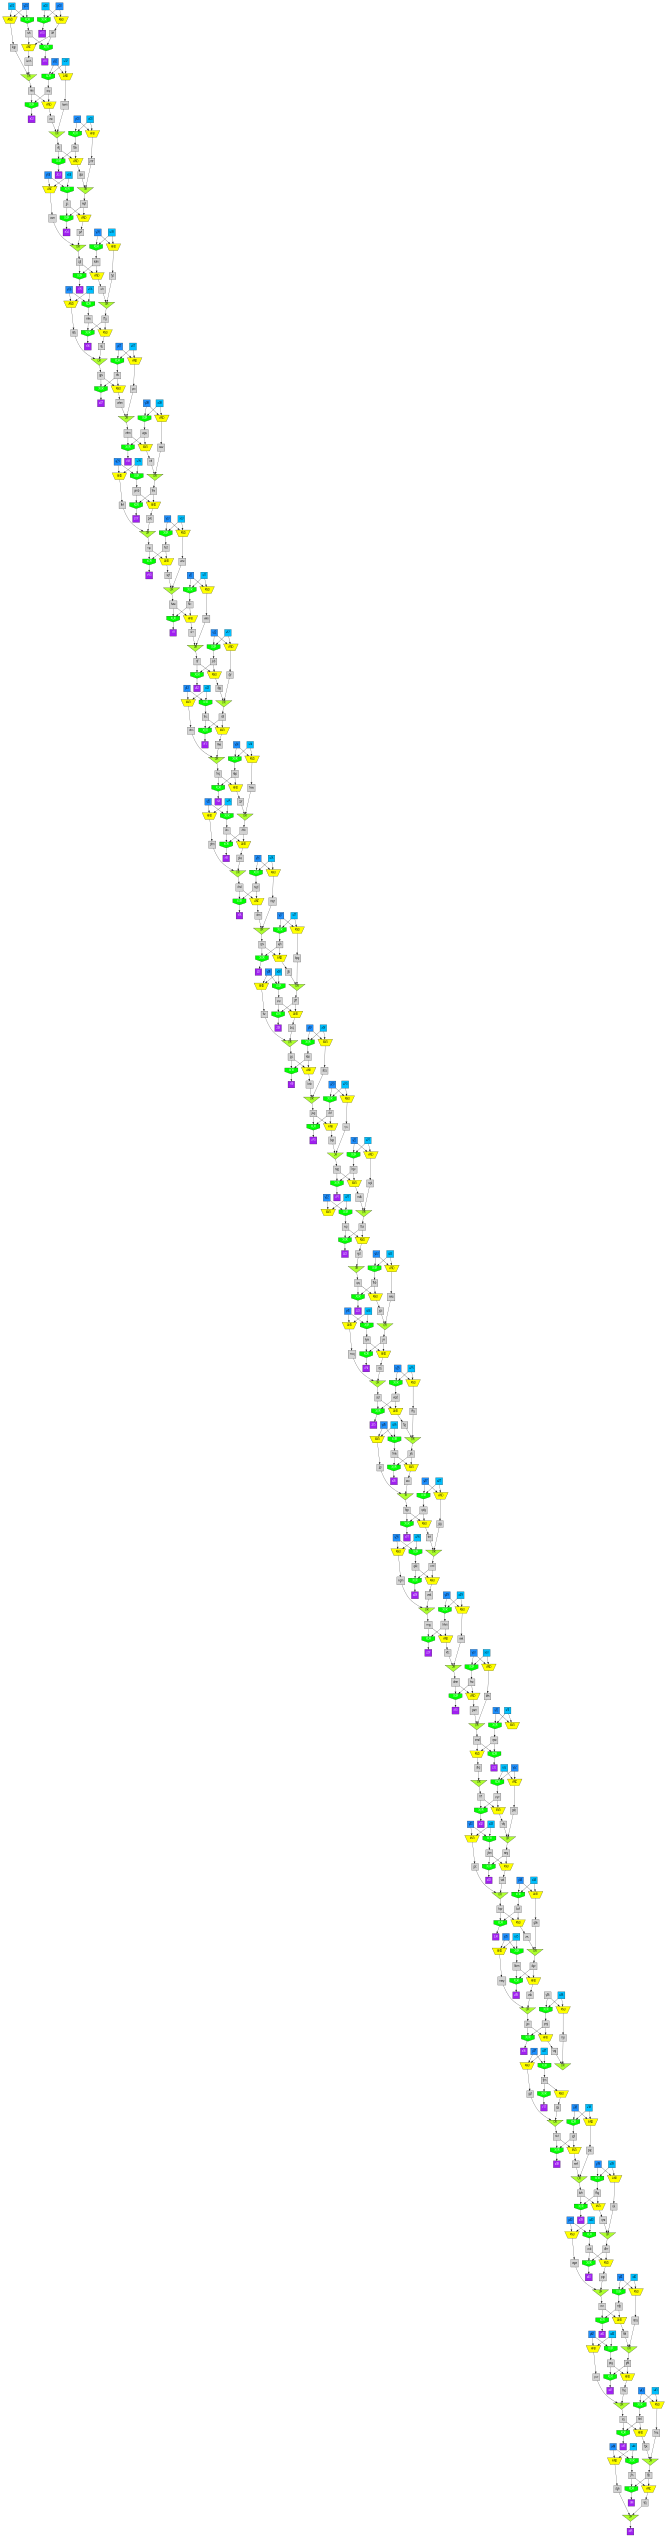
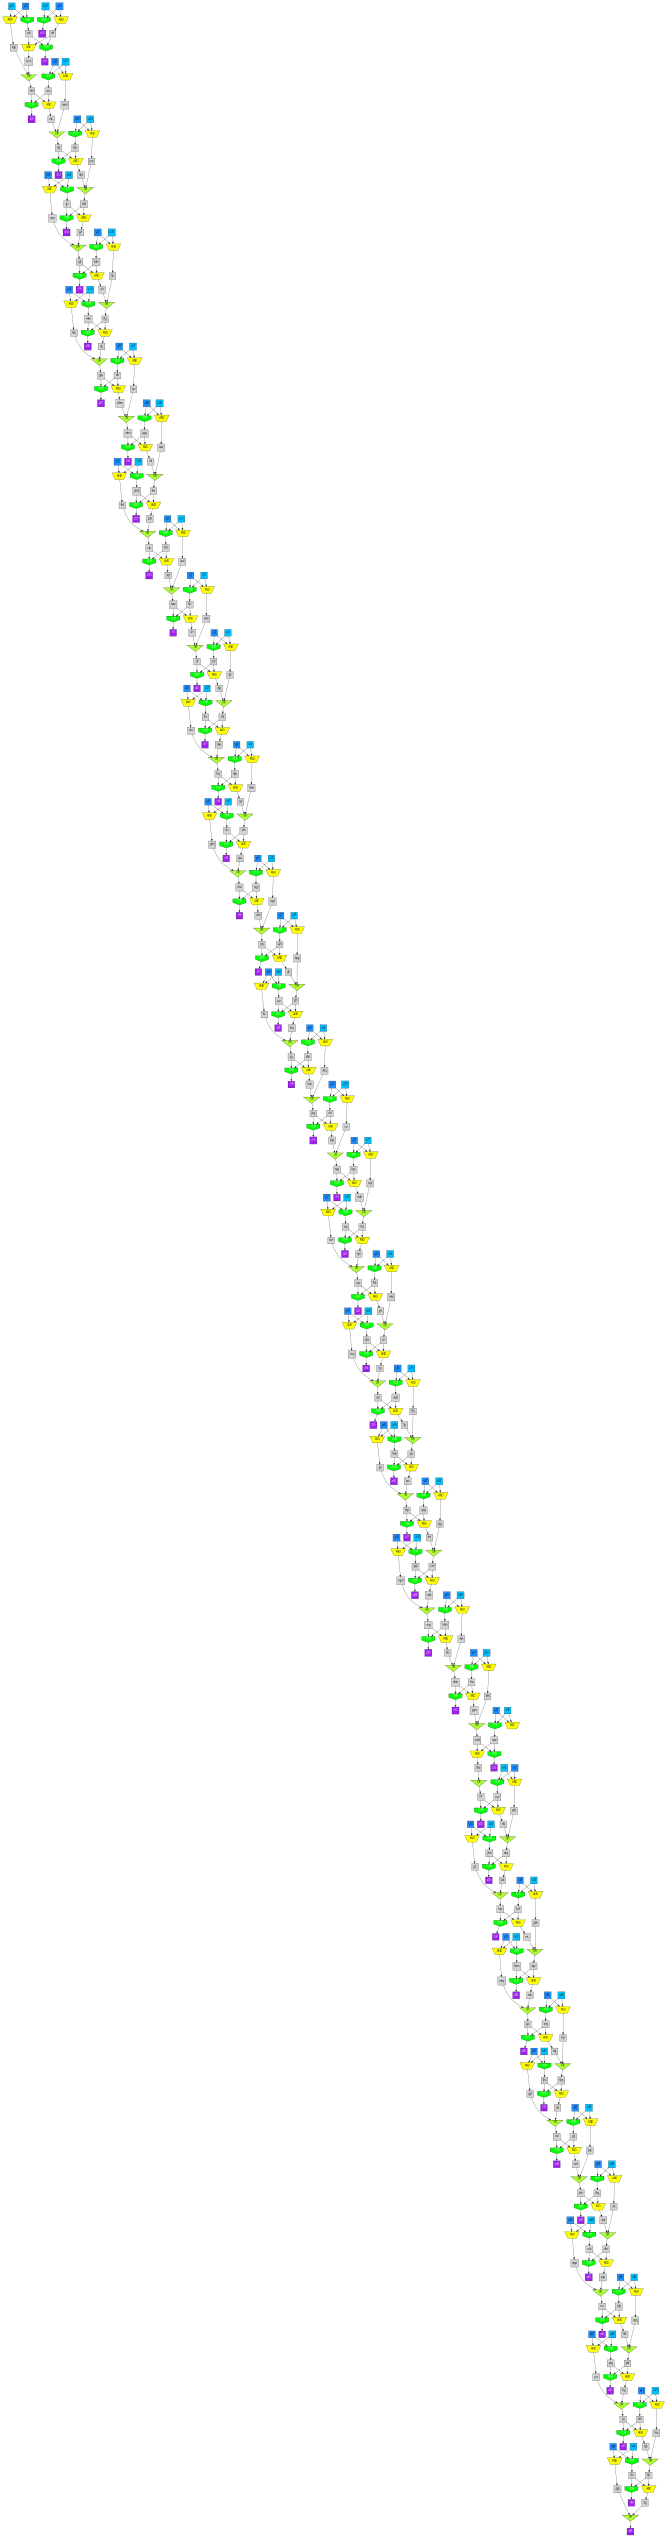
none -> (331, 1240)
(548, 1995) -> (548, 1995)
none -> (561, 2080)
